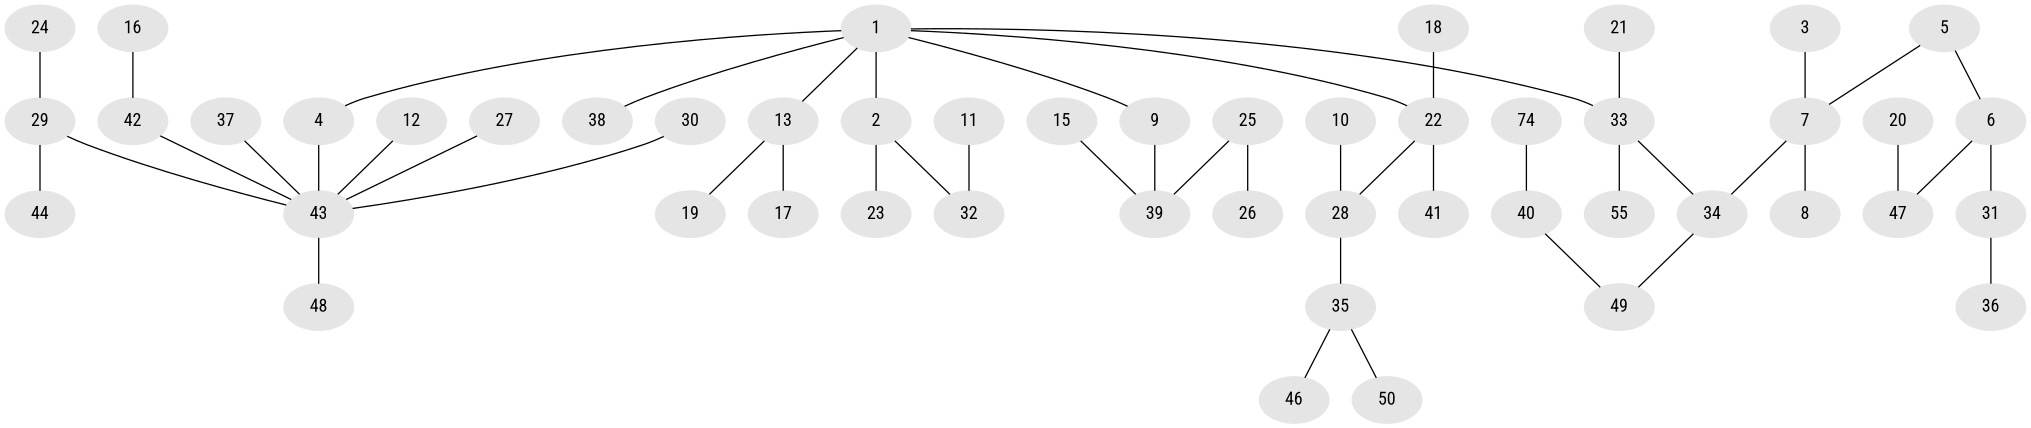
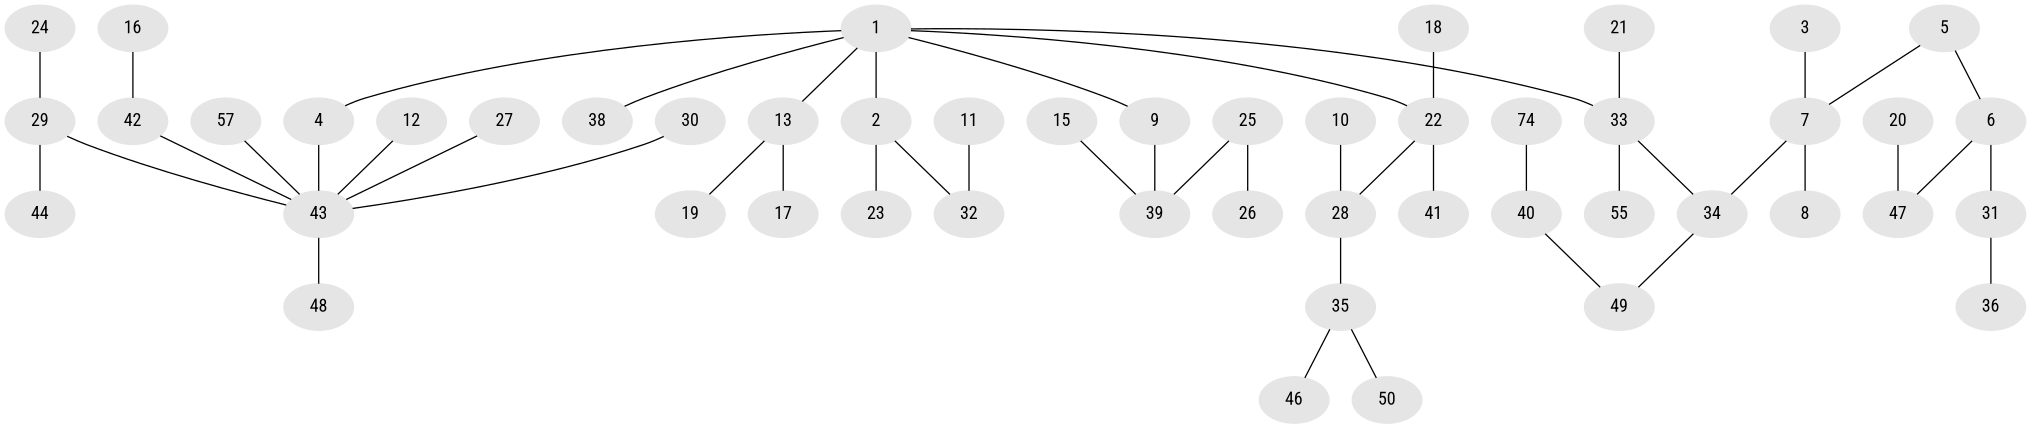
(226, 121) -> (226, 121)
